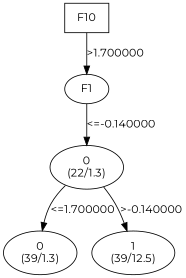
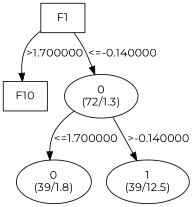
(87, 49) -> (25, 49)
(87, 89) -> (63, 18)
(87, 167) -> (101, 96)
(40, 253) -> (54, 182)
